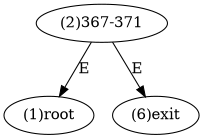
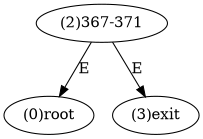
(49, 115) -> (49, 115)
(156, 115) -> (156, 115)
